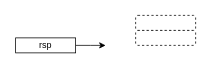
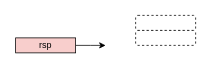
(45, 45) -> (45, 45)
